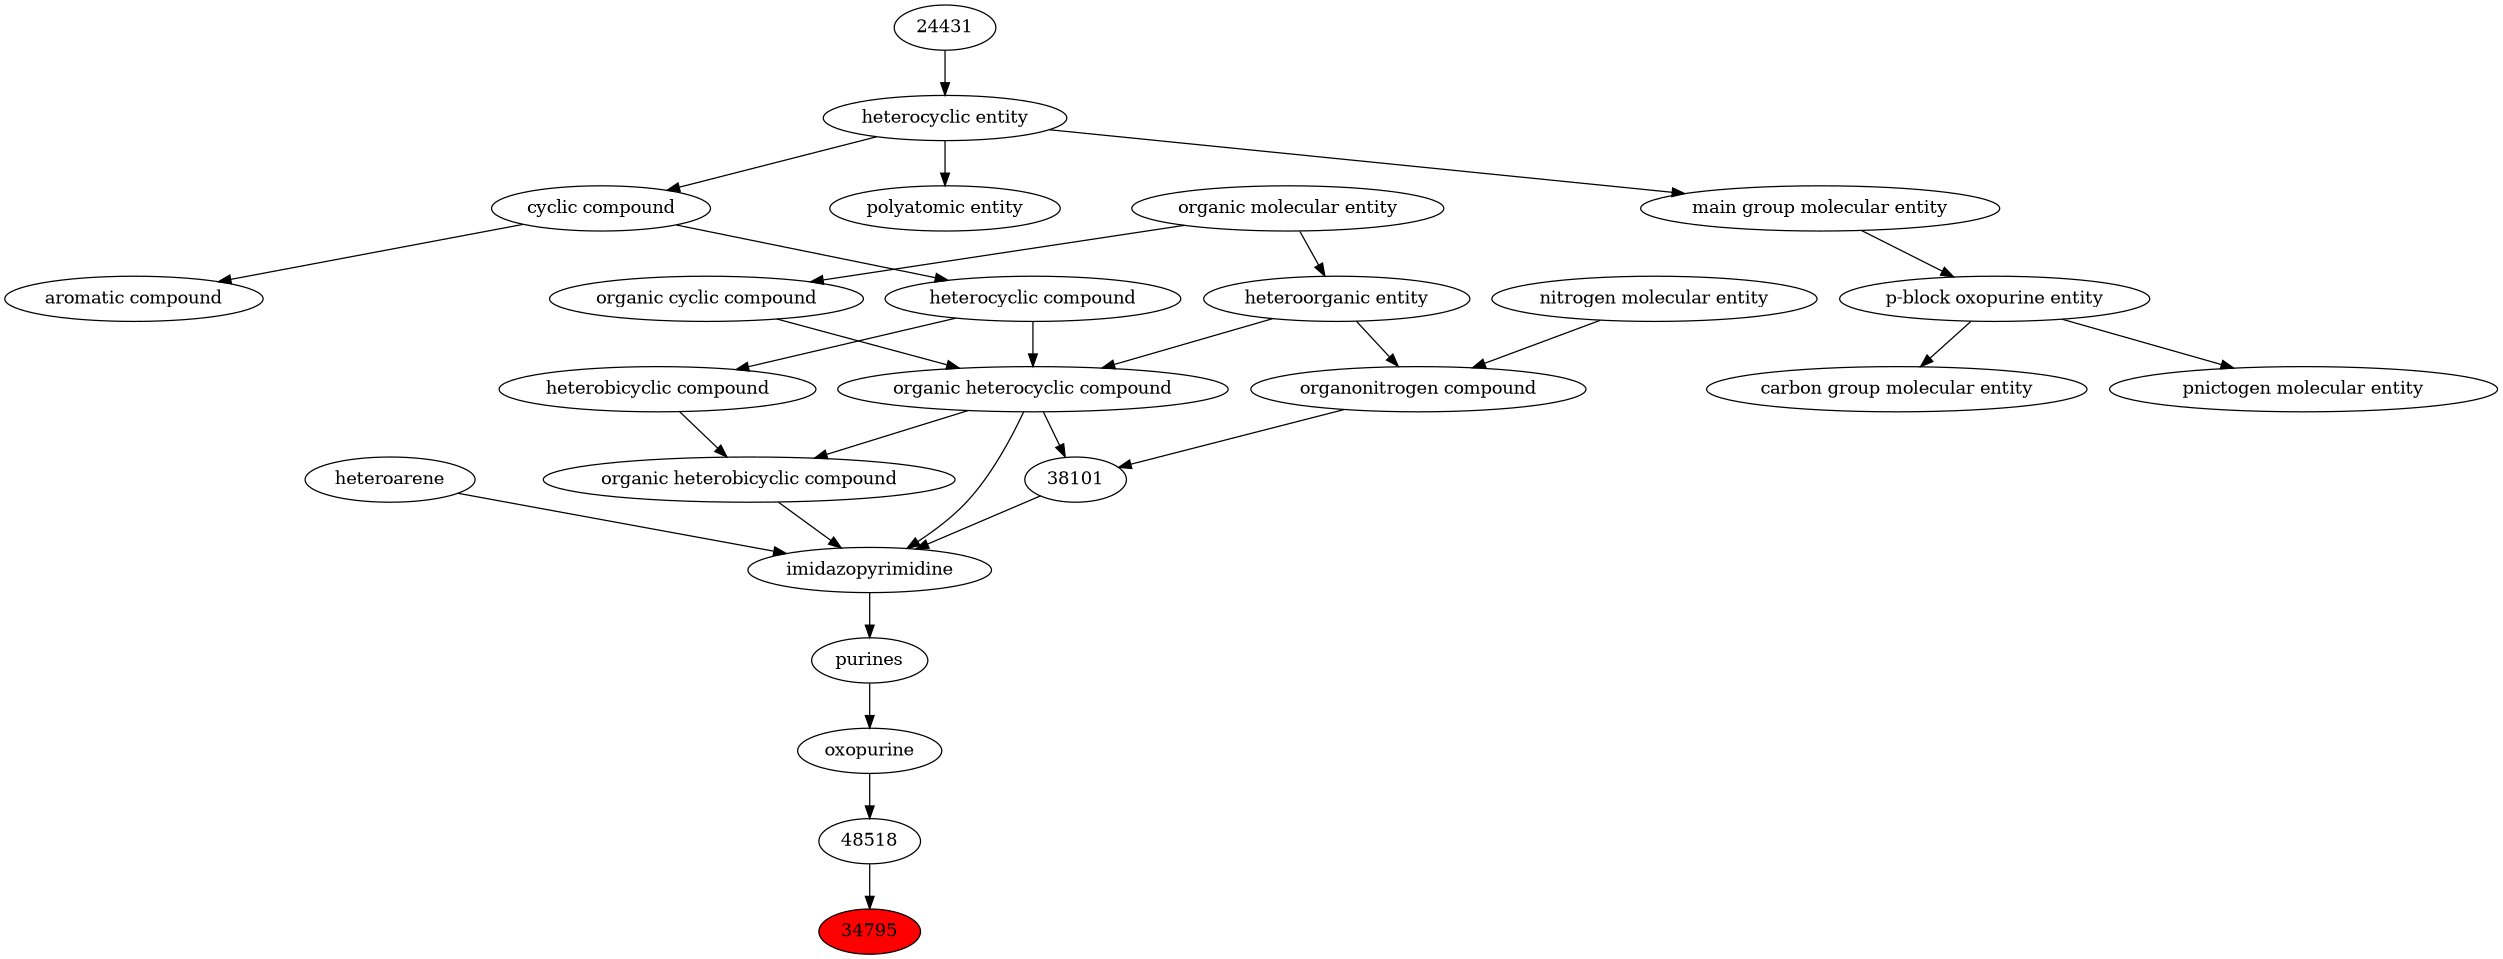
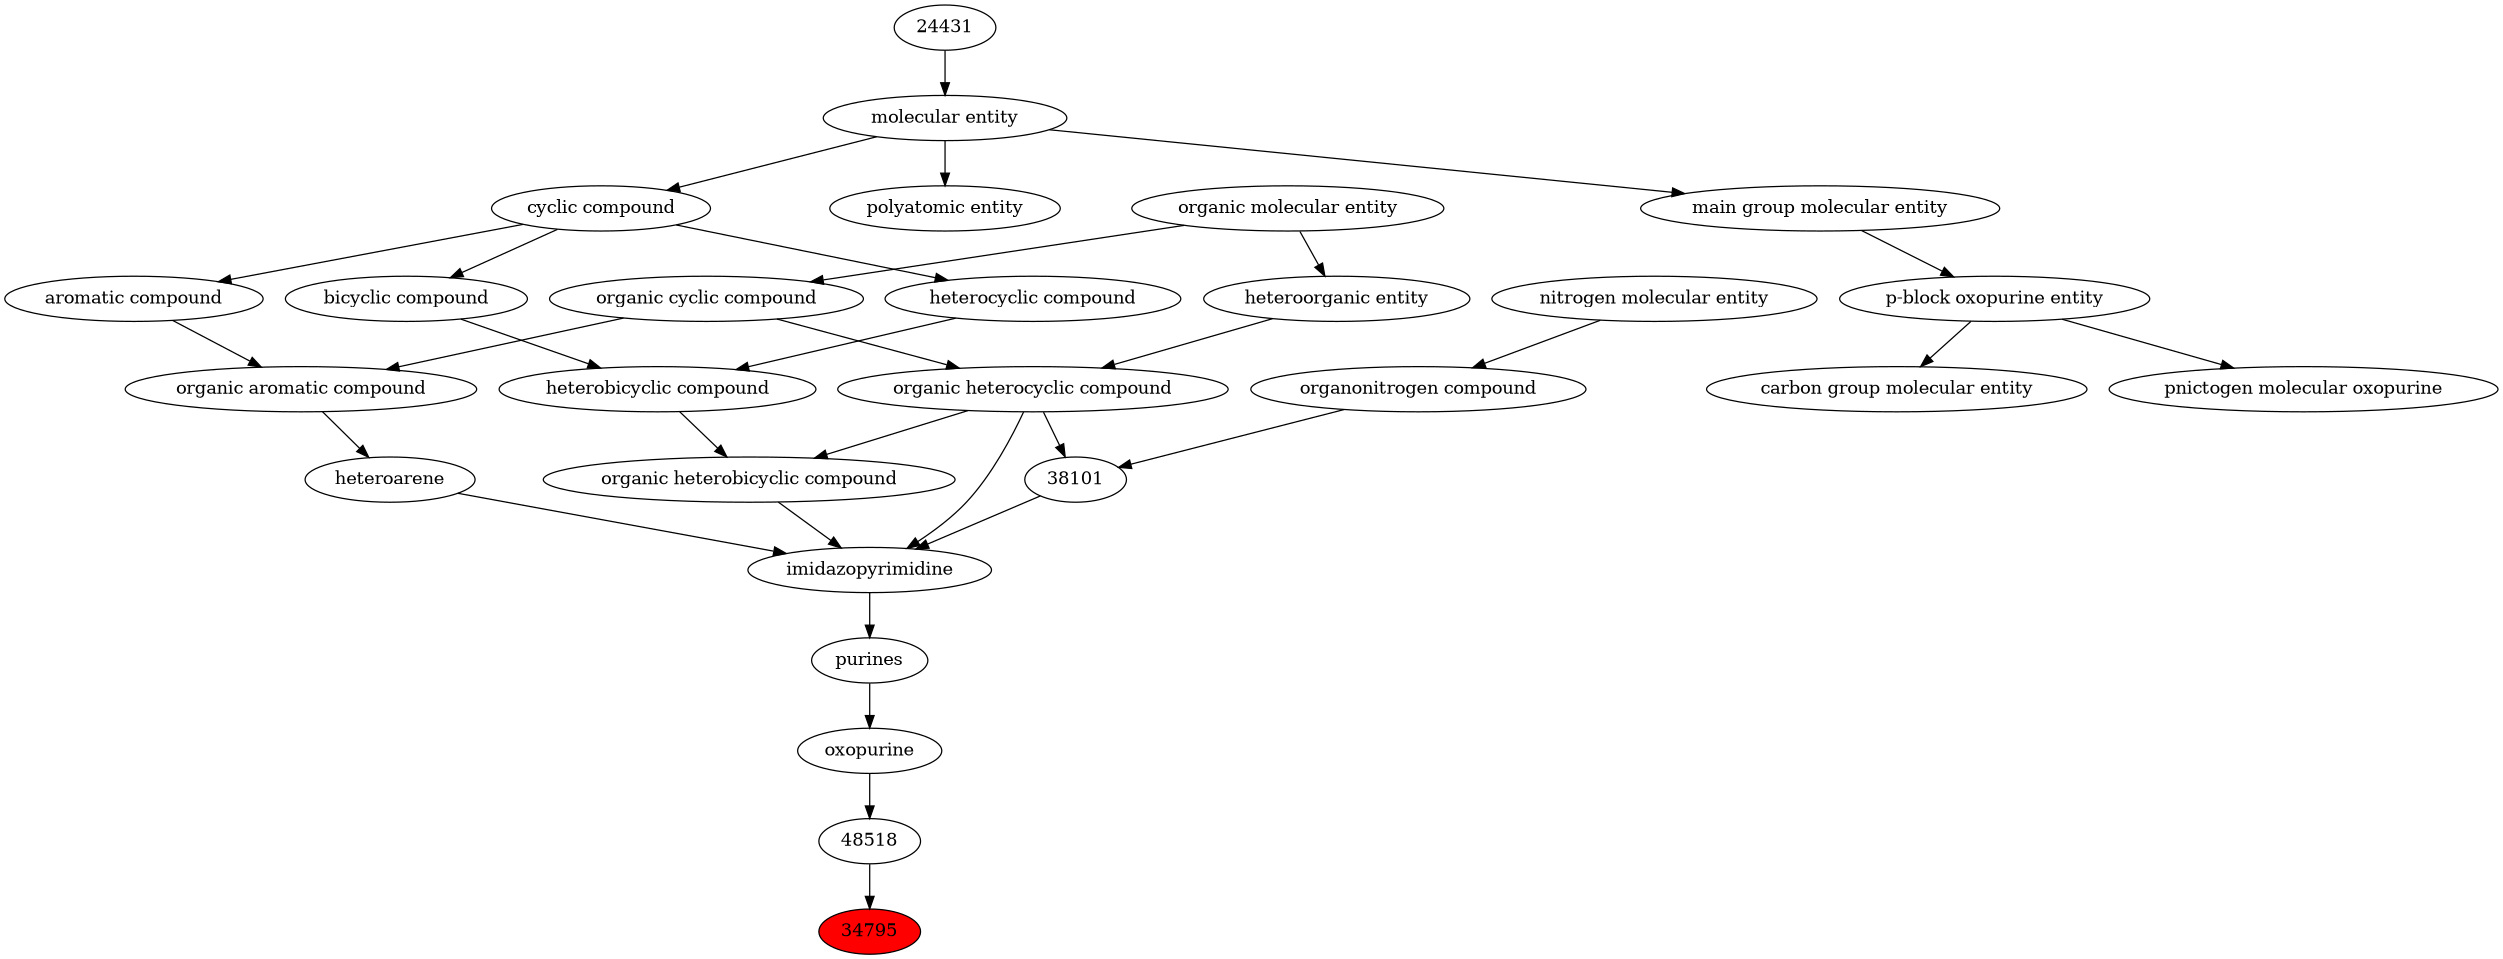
(945, 118) -> (945, 118)
none -> (406, 299)
(1033, 338) -> none
(1373, 339) -> none
none -> (301, 389)
(2304, 389) -> (2304, 389)
